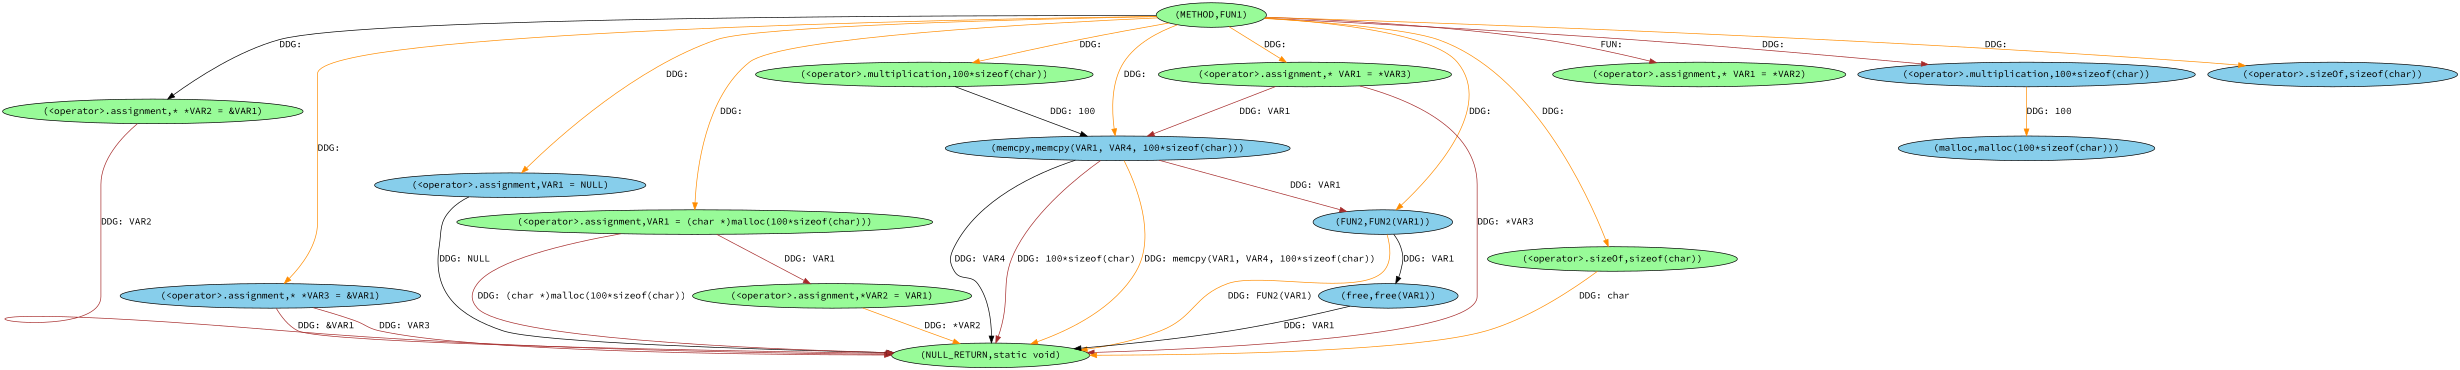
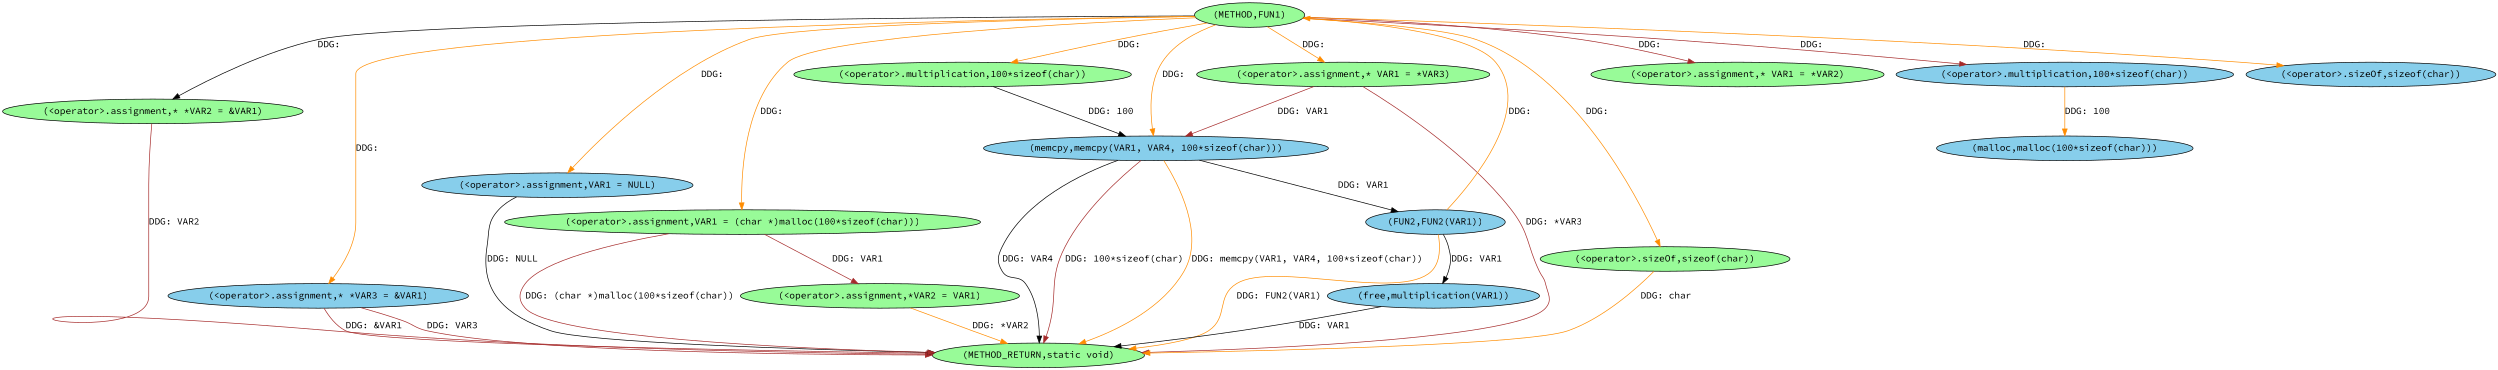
(1615, 45) -> (1653, 45)
(1445, 52) -> (1486, 54)
(1249, 185) -> (1295, 185)
(1388, 296) -> (1433, 296)
(991, 355) -> (1038, 355)
